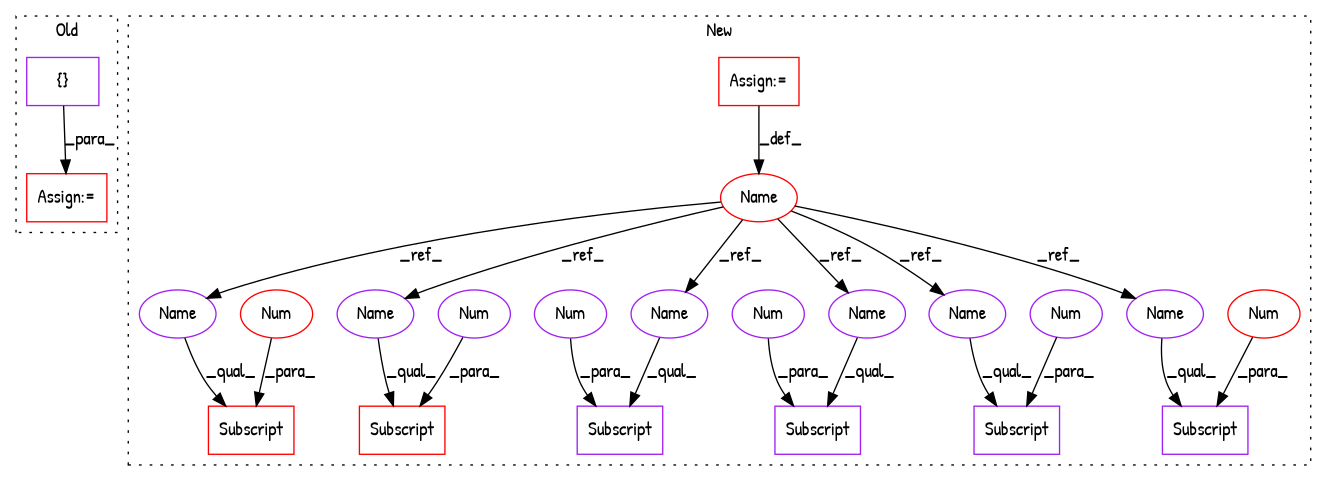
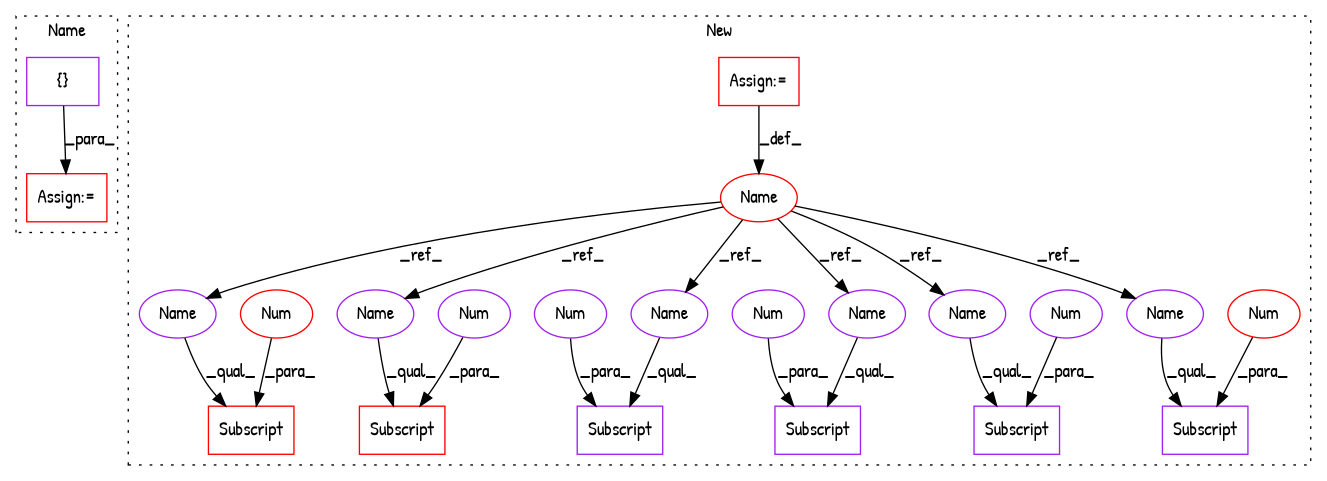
(67, 31) -> (67, 31)
